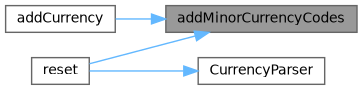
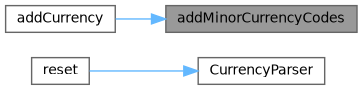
(142, 50) -> none
